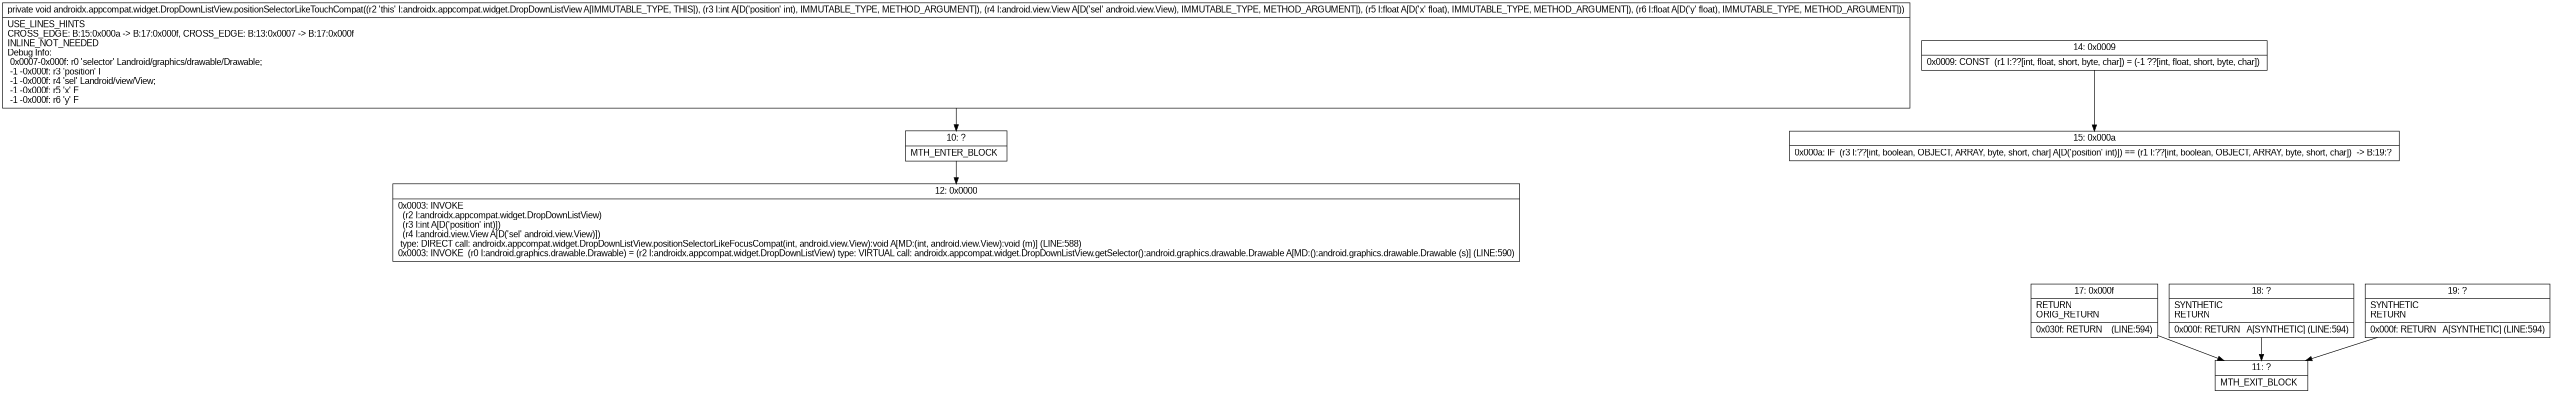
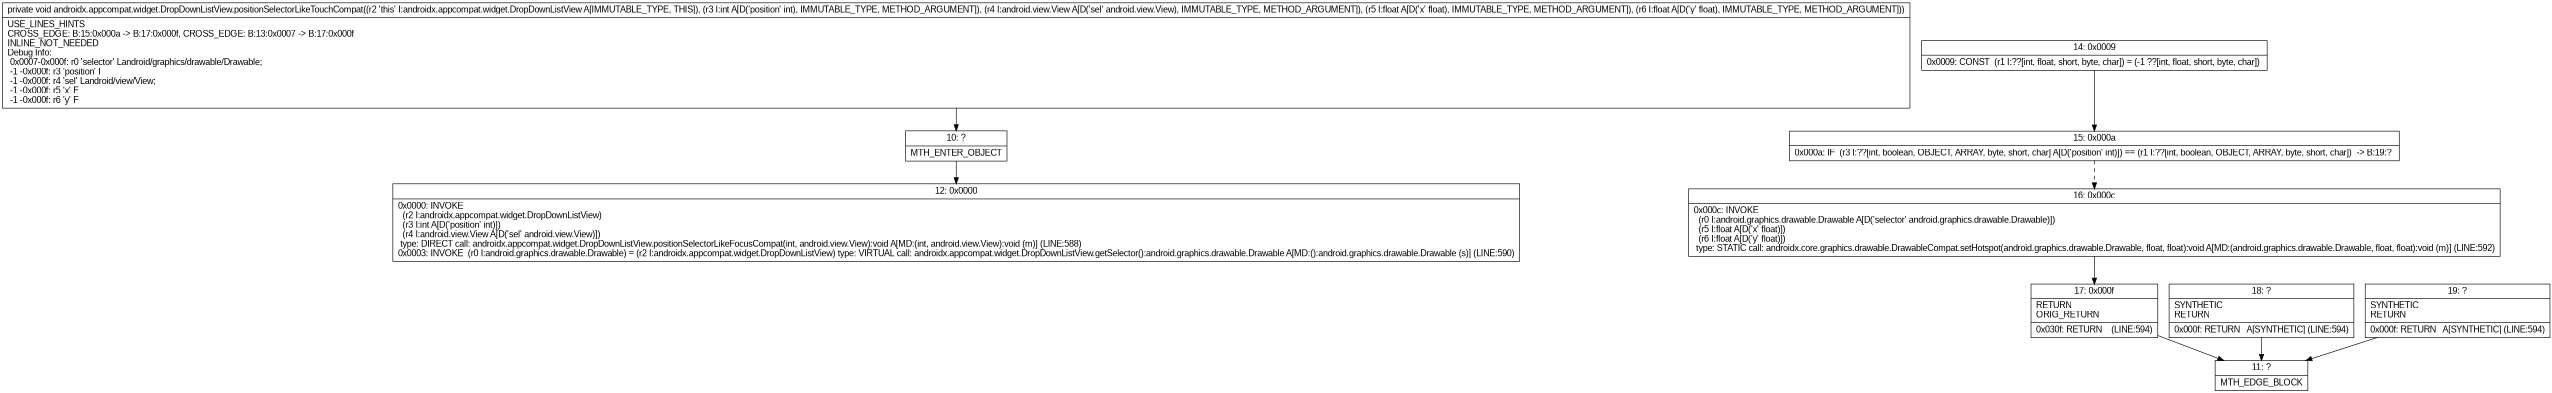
(954, 153) -> (956, 153)
(433, 206) -> (433, 206)
none -> (2094, 223)
(2259, 383) -> (2261, 383)
